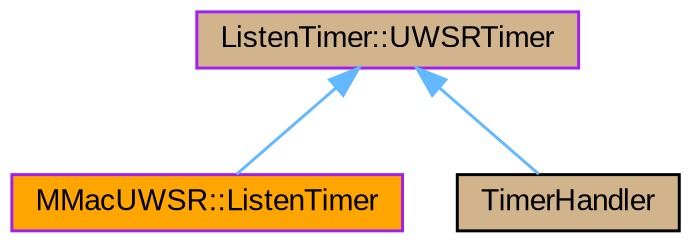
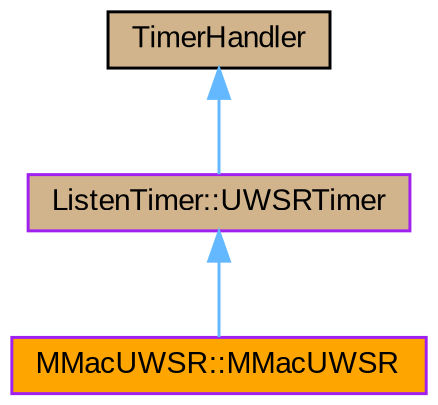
(489, 131) -> (219, 137)
(207, 203) -> (219, 366)
